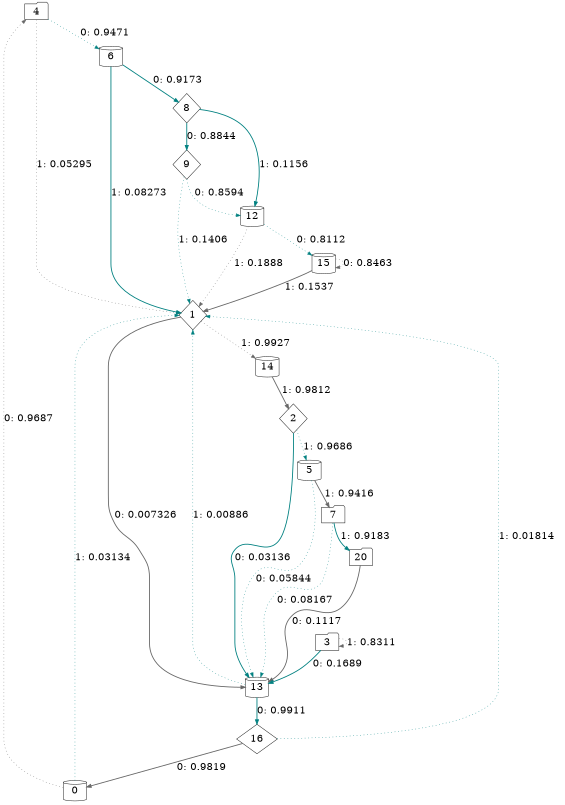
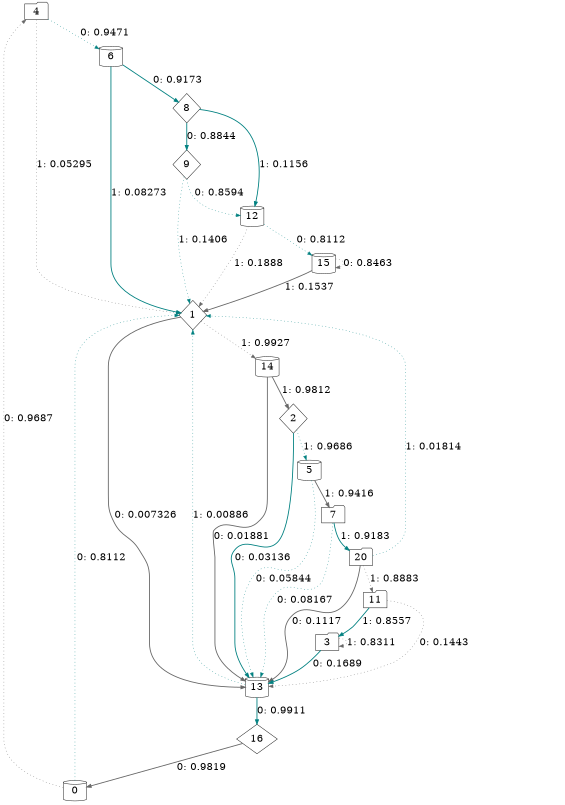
(499, 497) -> (405, 365)
none -> (230, 525)
(106, 558) -> (106, 558)
none -> (375, 600)
